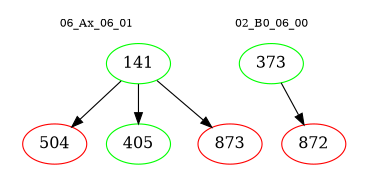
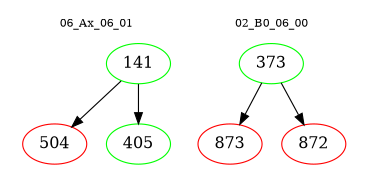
(172, 93) -> (253, 99)
